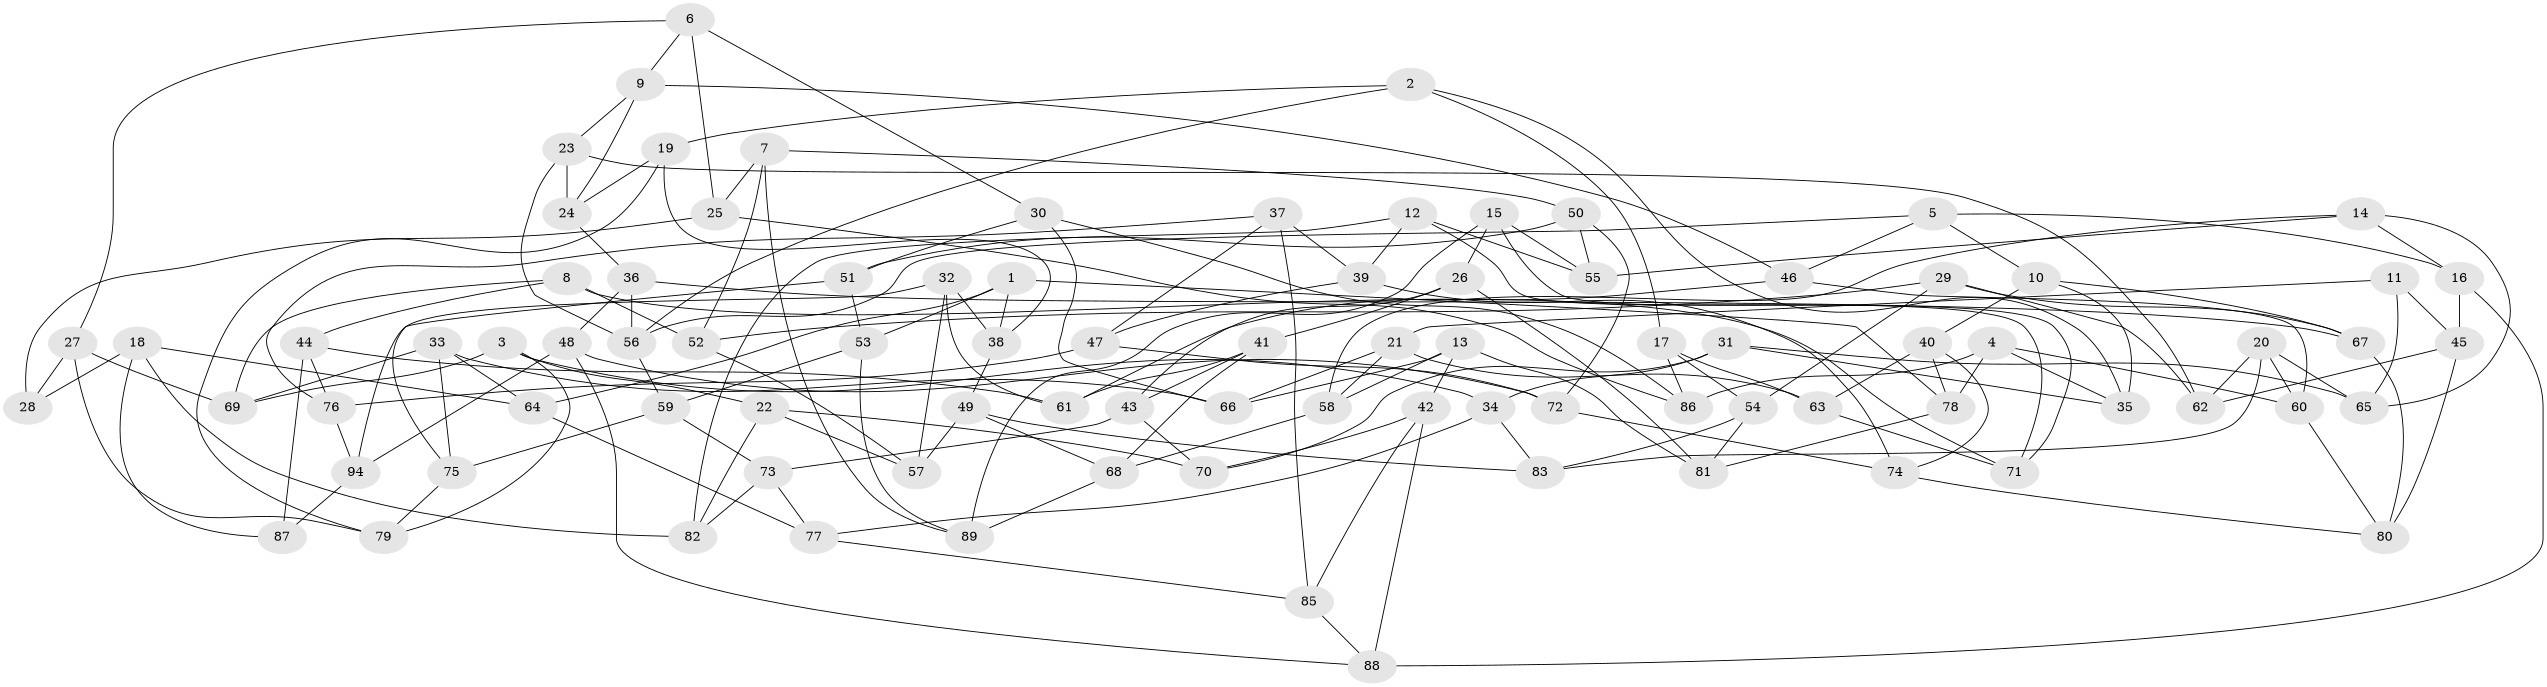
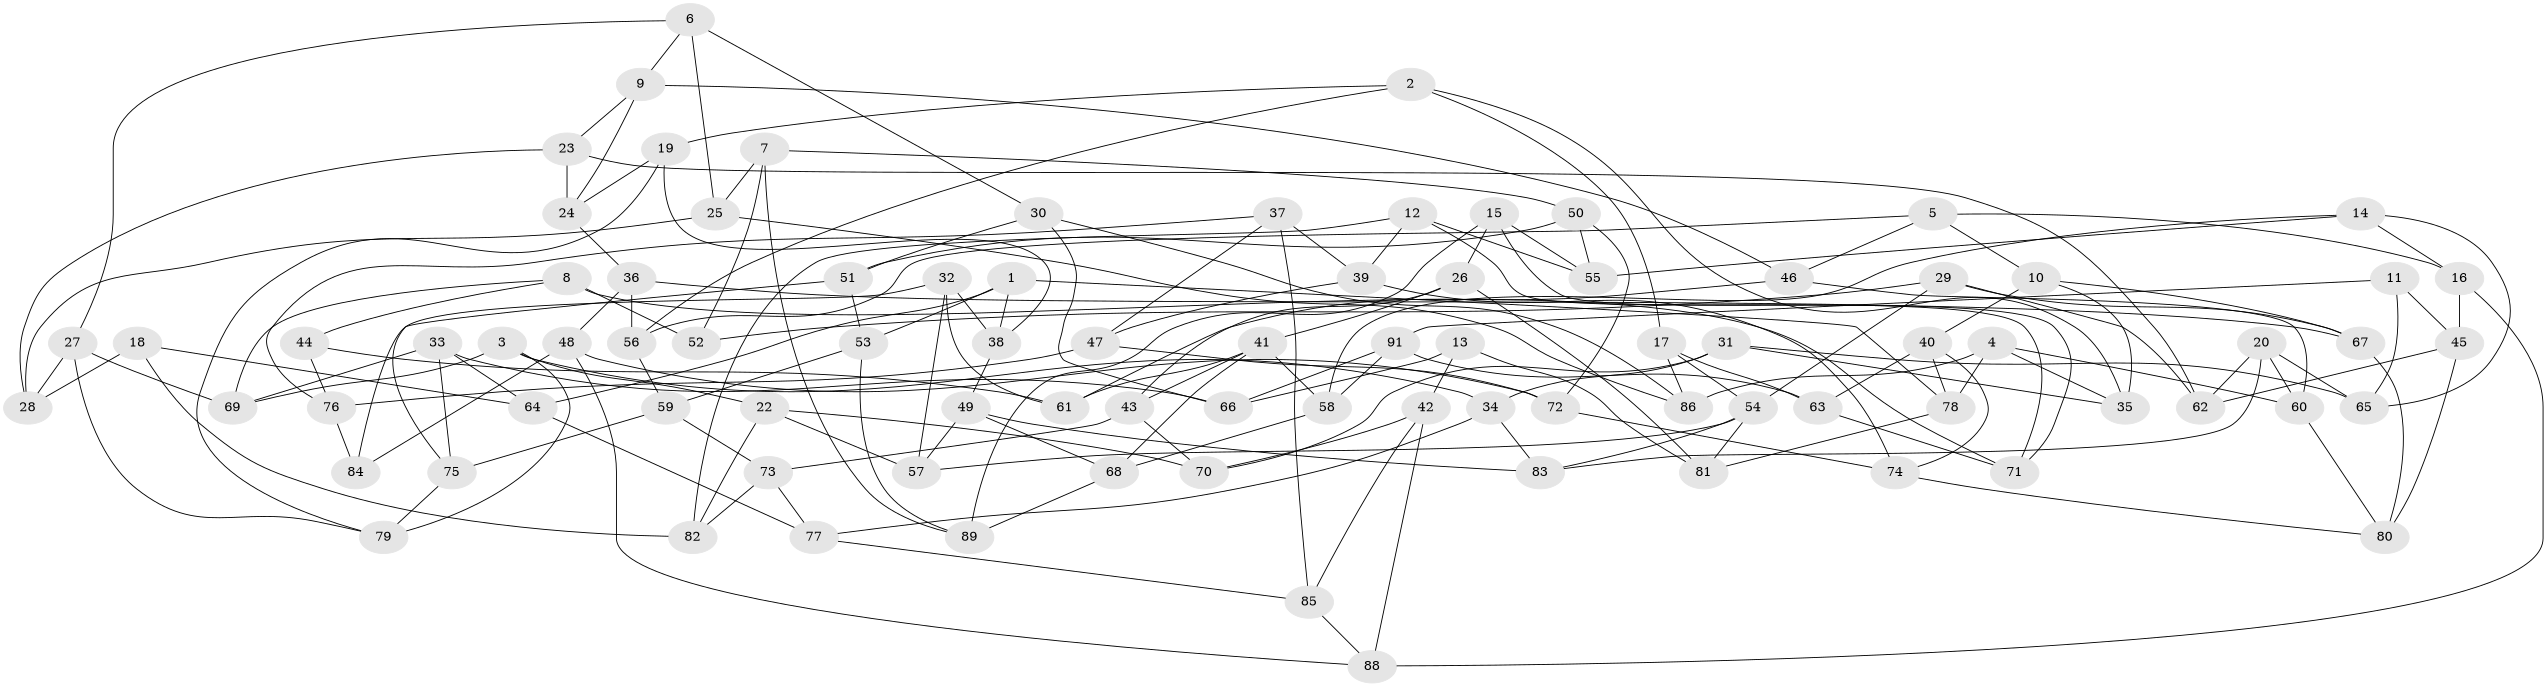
(523, 270) -> (228, 194)
(1396, 343) -> (1396, 343)
(1396, 374) -> (1290, 371)
(821, 406) -> (1339, 450)
(356, 473) -> (356, 473)
(282, 537) -> none
